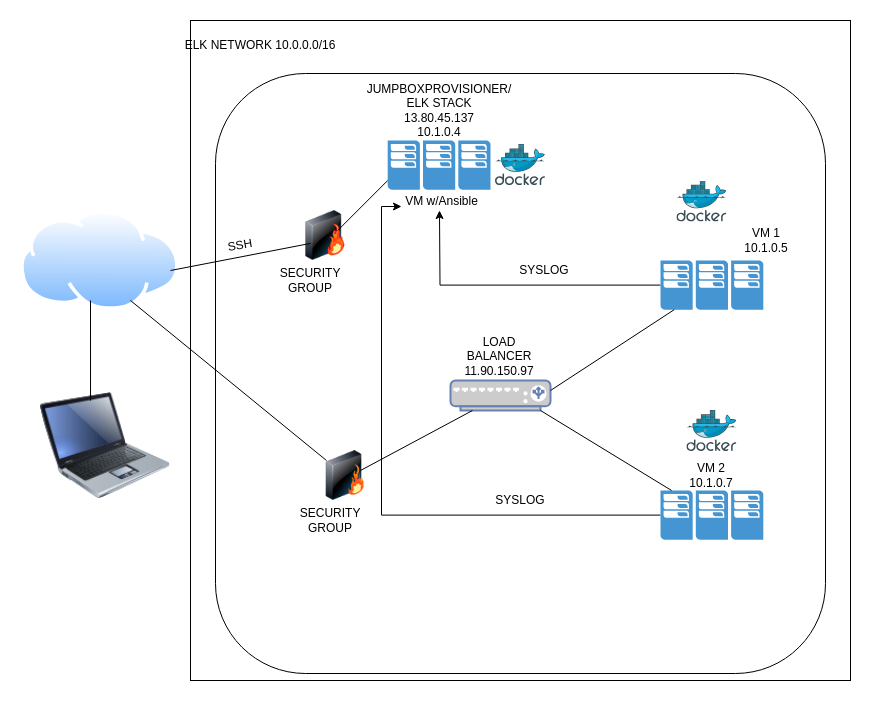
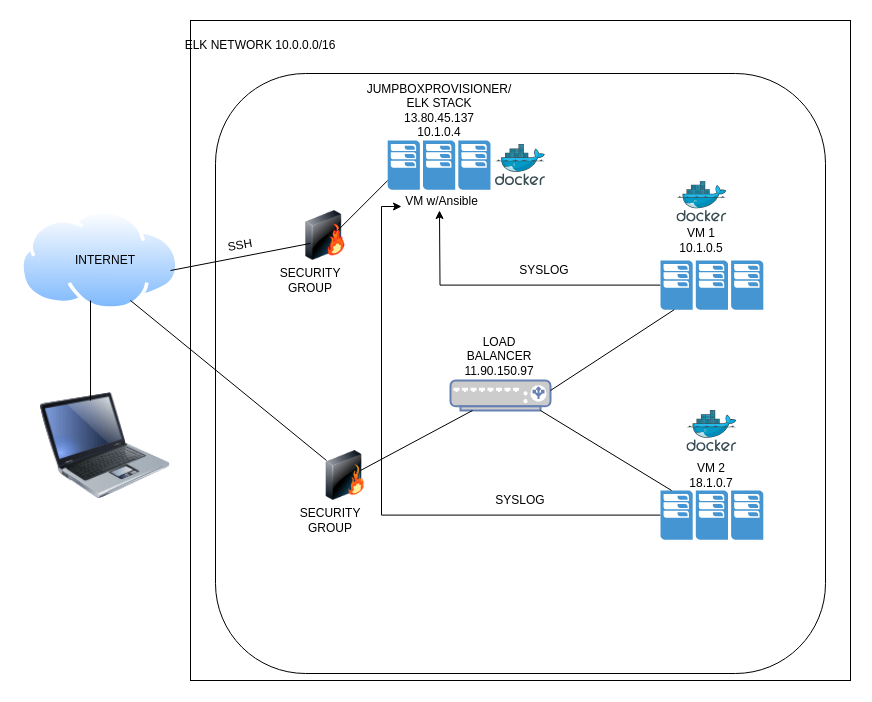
(767, 241) -> (702, 241)
none -> (105, 261)
(712, 476) -> (712, 476)
